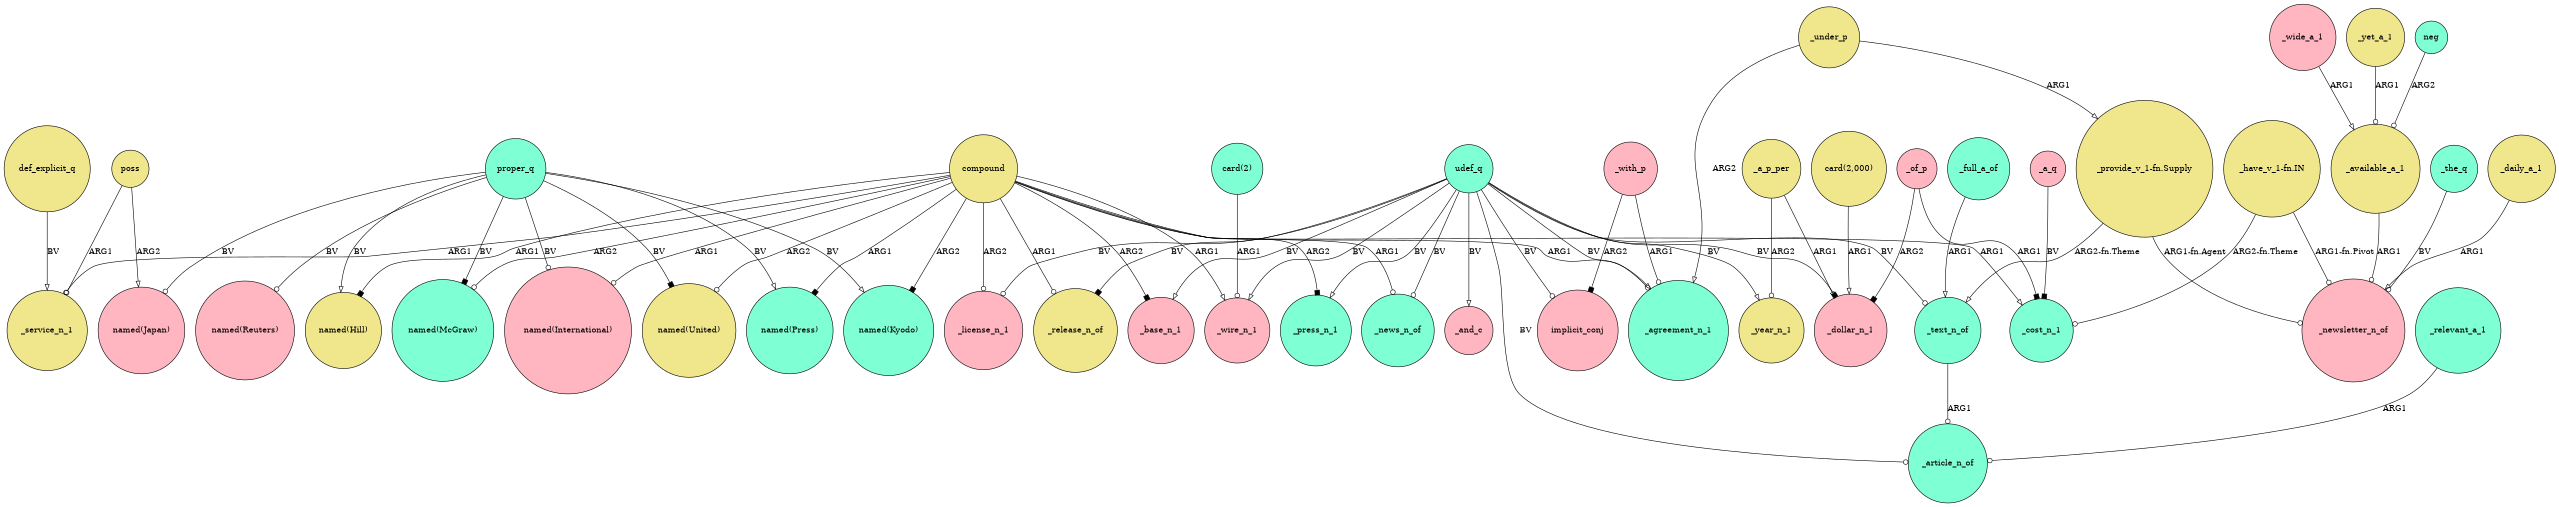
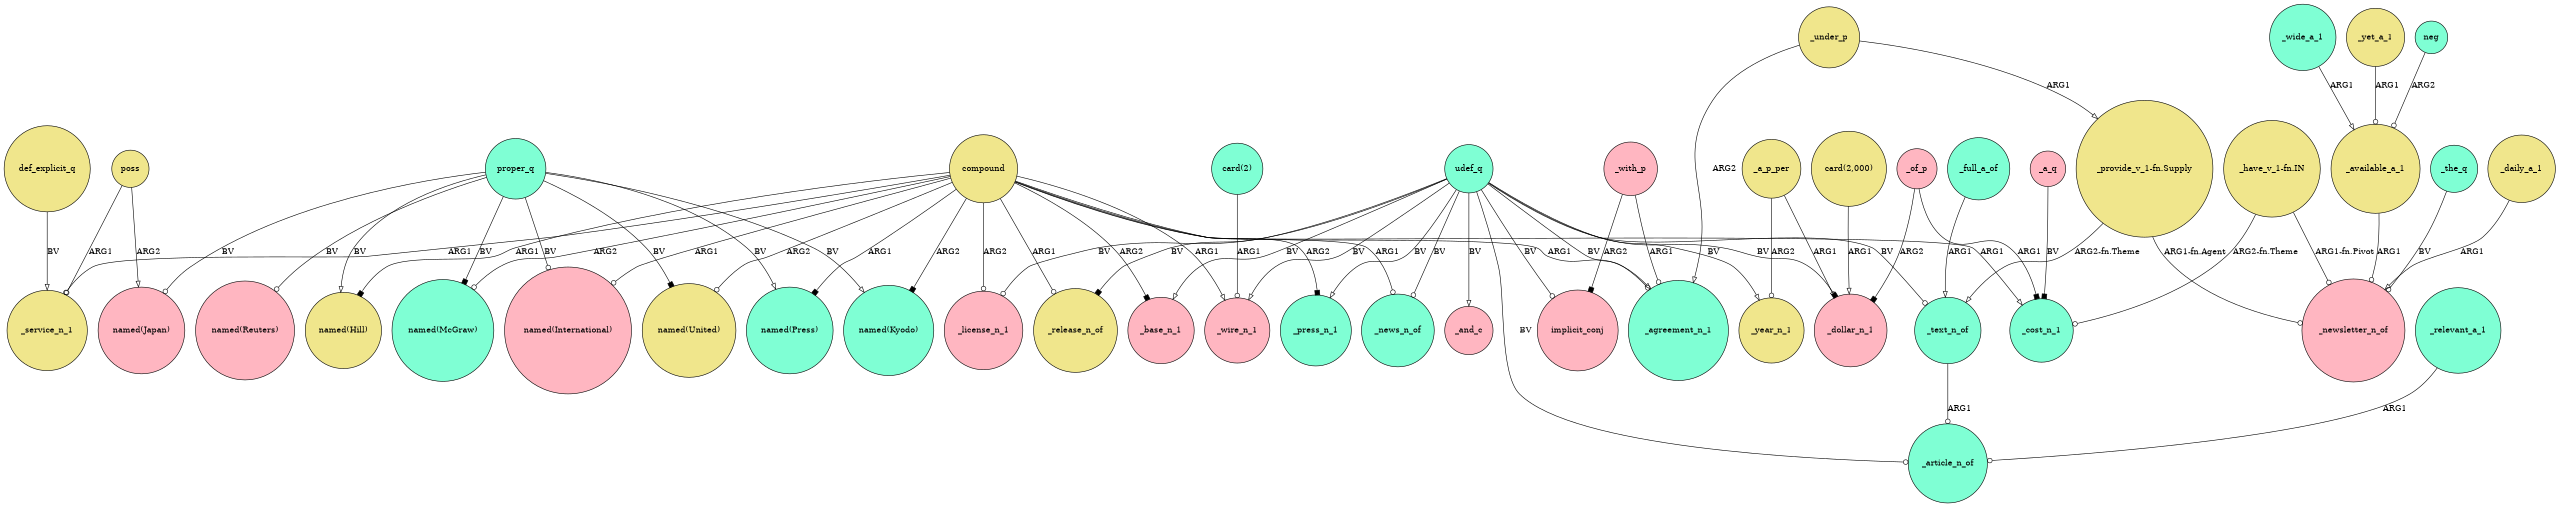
(2303, 37) -> (2303, 37)
